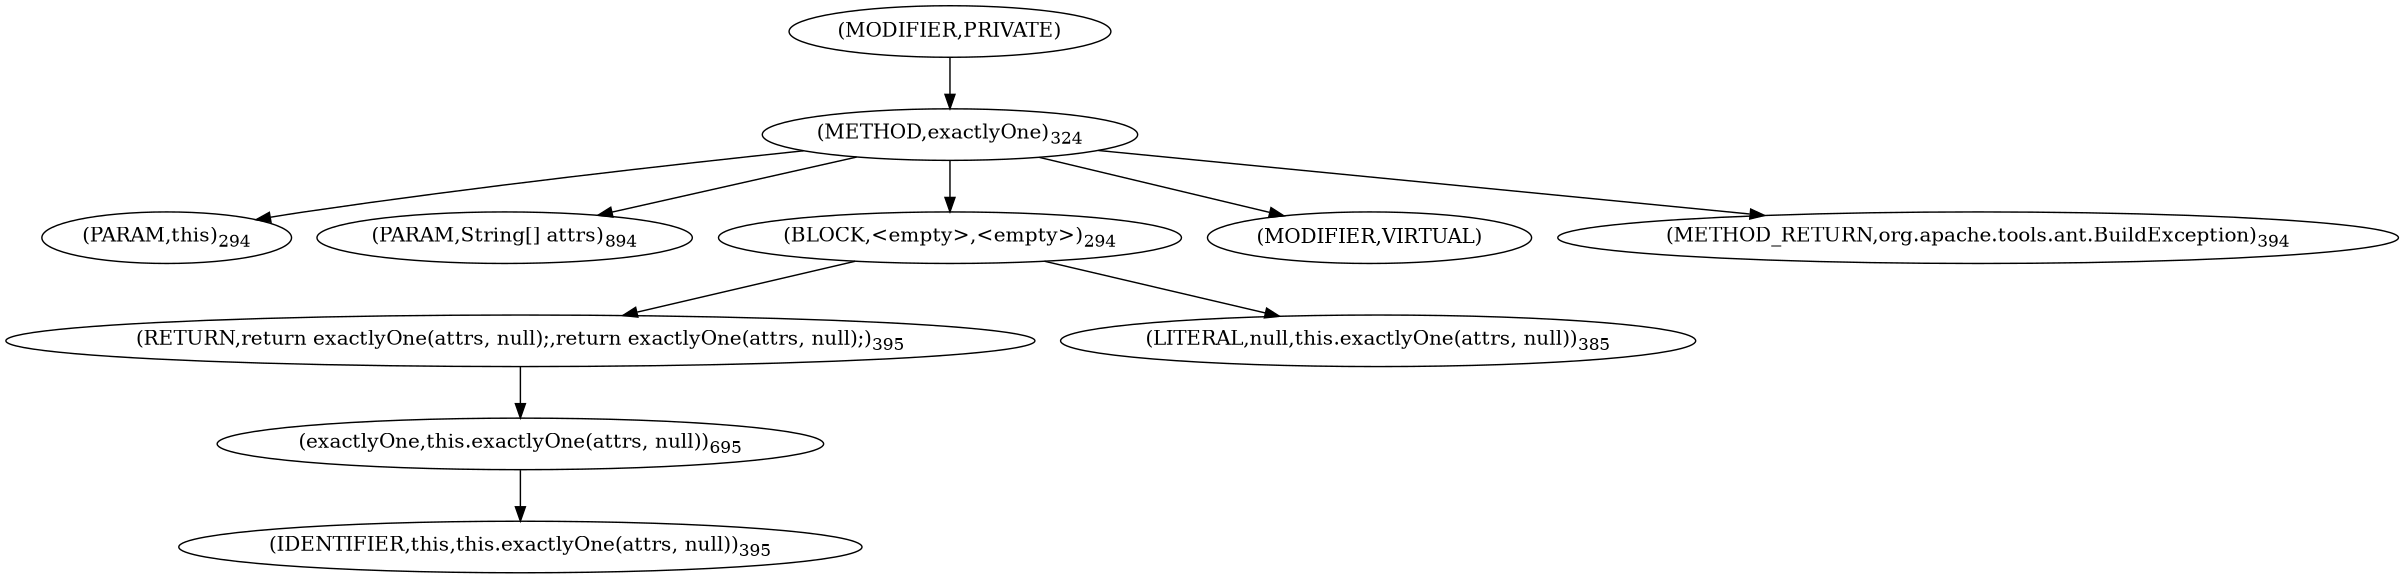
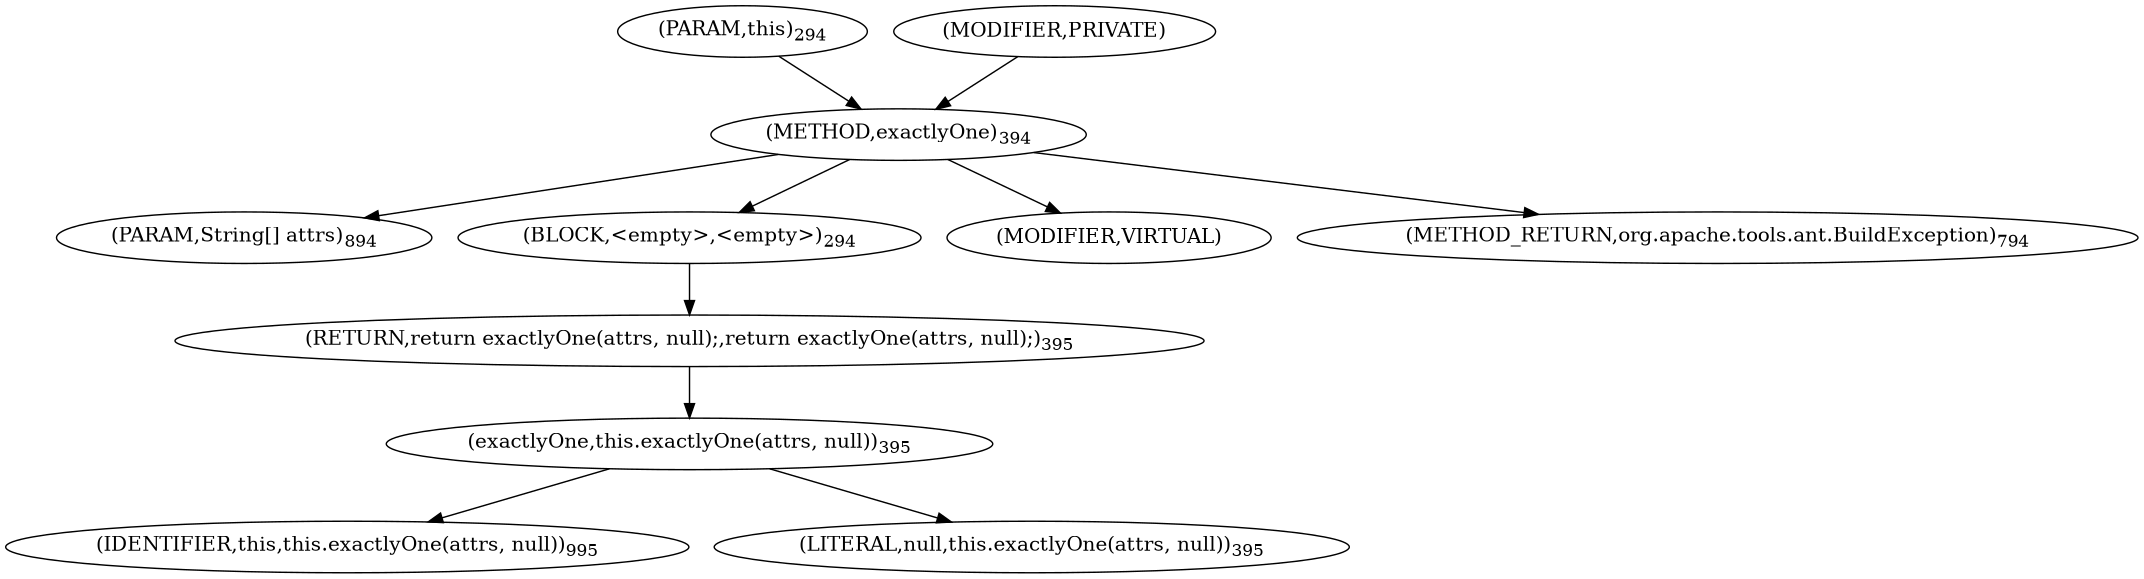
(1067, 132) -> (1015, 132)
(537, 181) -> (814, 79)
(2274, 236) -> (2013, 236)
(1155, 287) -> (854, 493)
(1594, 339) -> (1248, 545)
(726, 442) -> (895, 442)
(755, 545) -> (582, 545)
